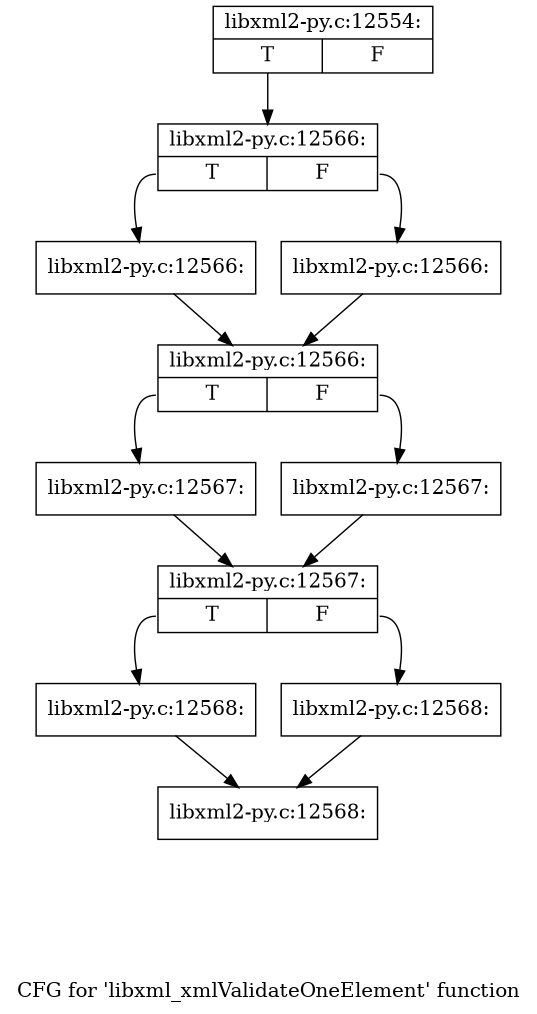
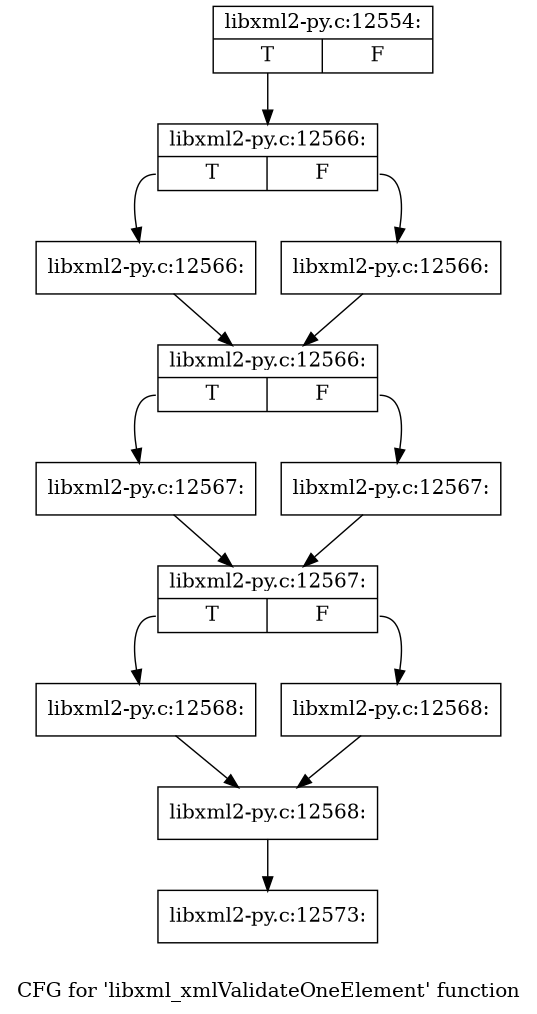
none -> (268, 917)
